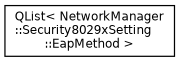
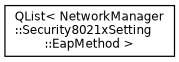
(90, 31) -> (90, 31)
